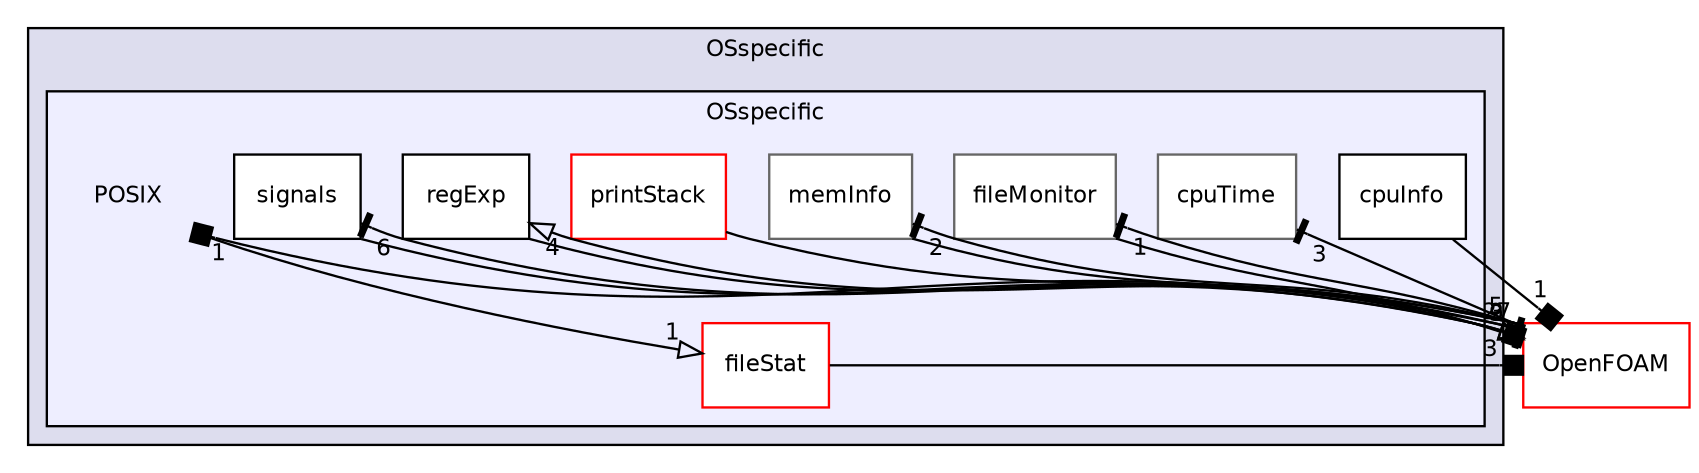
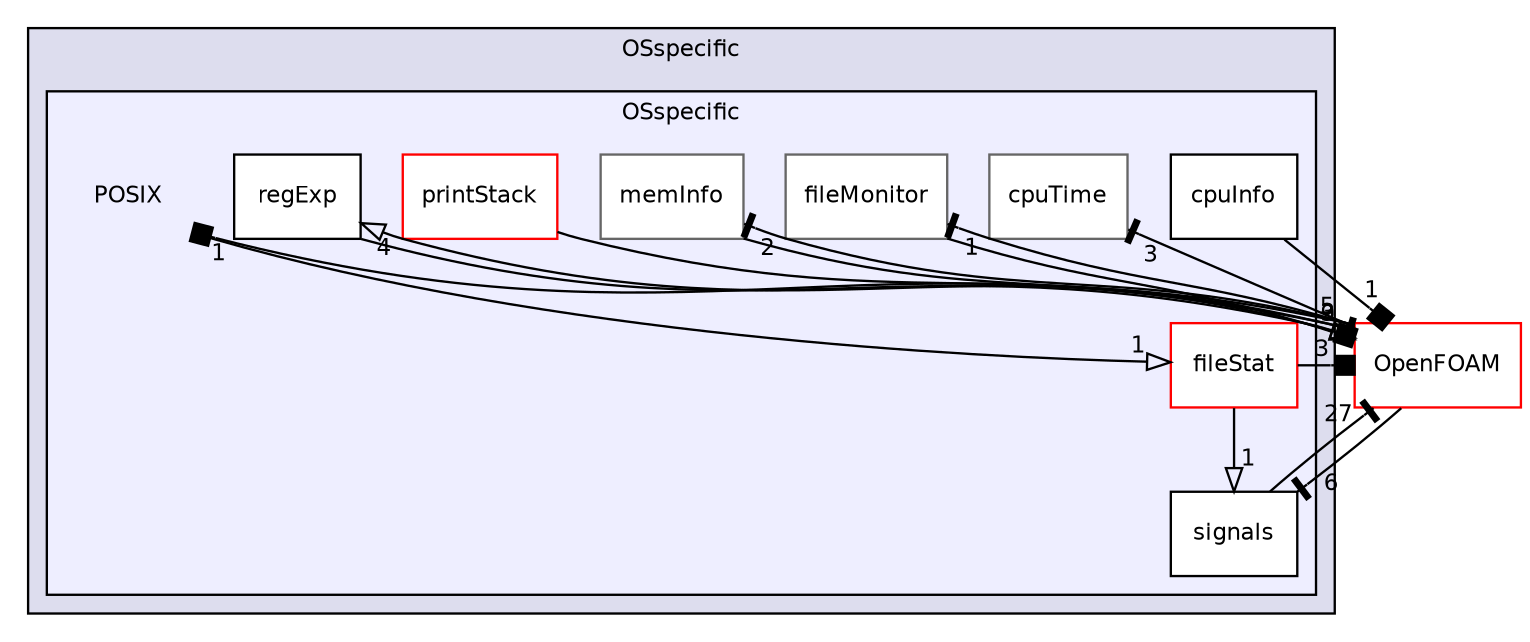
none -> (1234, 438)
